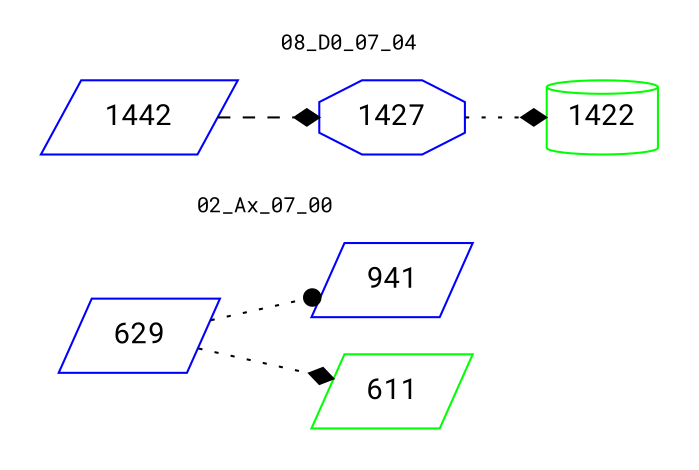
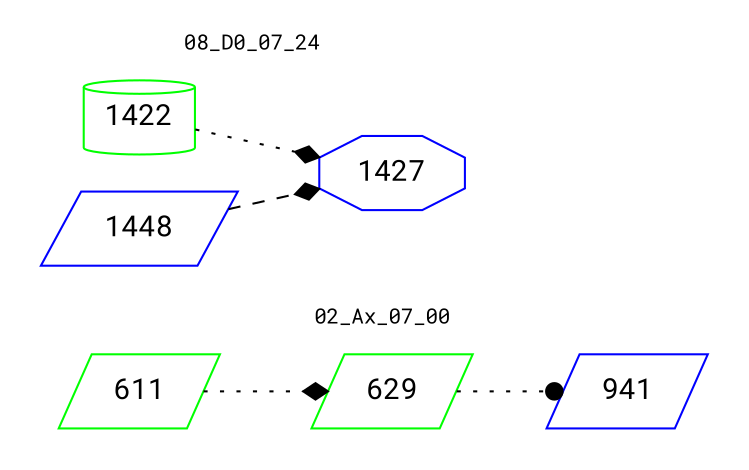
(350, 44) -> (253, 44)
(139, 117) -> (139, 229)
(493, 117) -> (245, 141)
(139, 336) -> (392, 391)
(254, 361) -> (253, 391)
